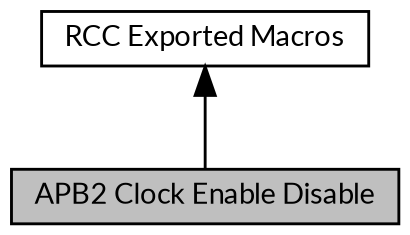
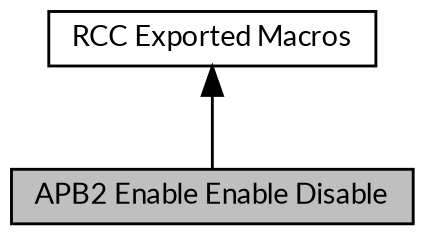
(205, 197) -> (212, 197)
